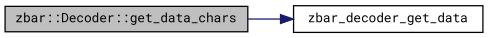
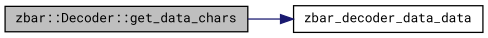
(388, 19) -> (388, 19)
